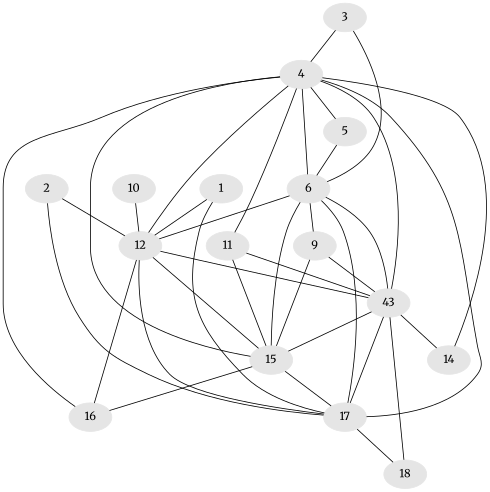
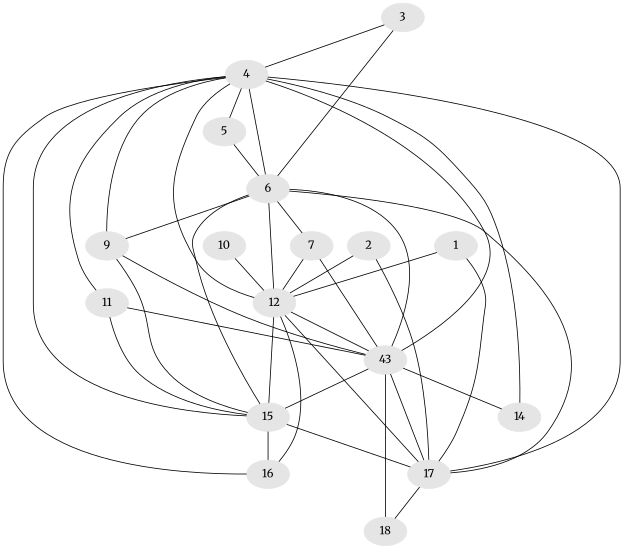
none -> (132, 127)
none -> (312, 246)
